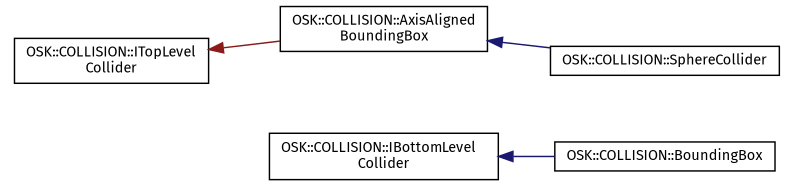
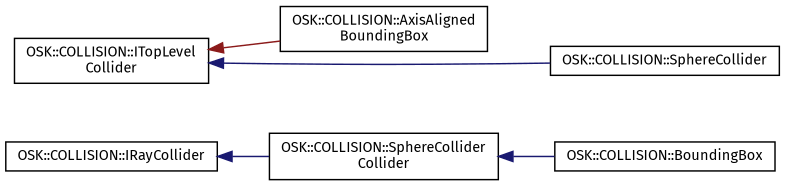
(526, 45) -> (387, 64)
none -> (112, 156)
(384, 156) -> (384, 156)
